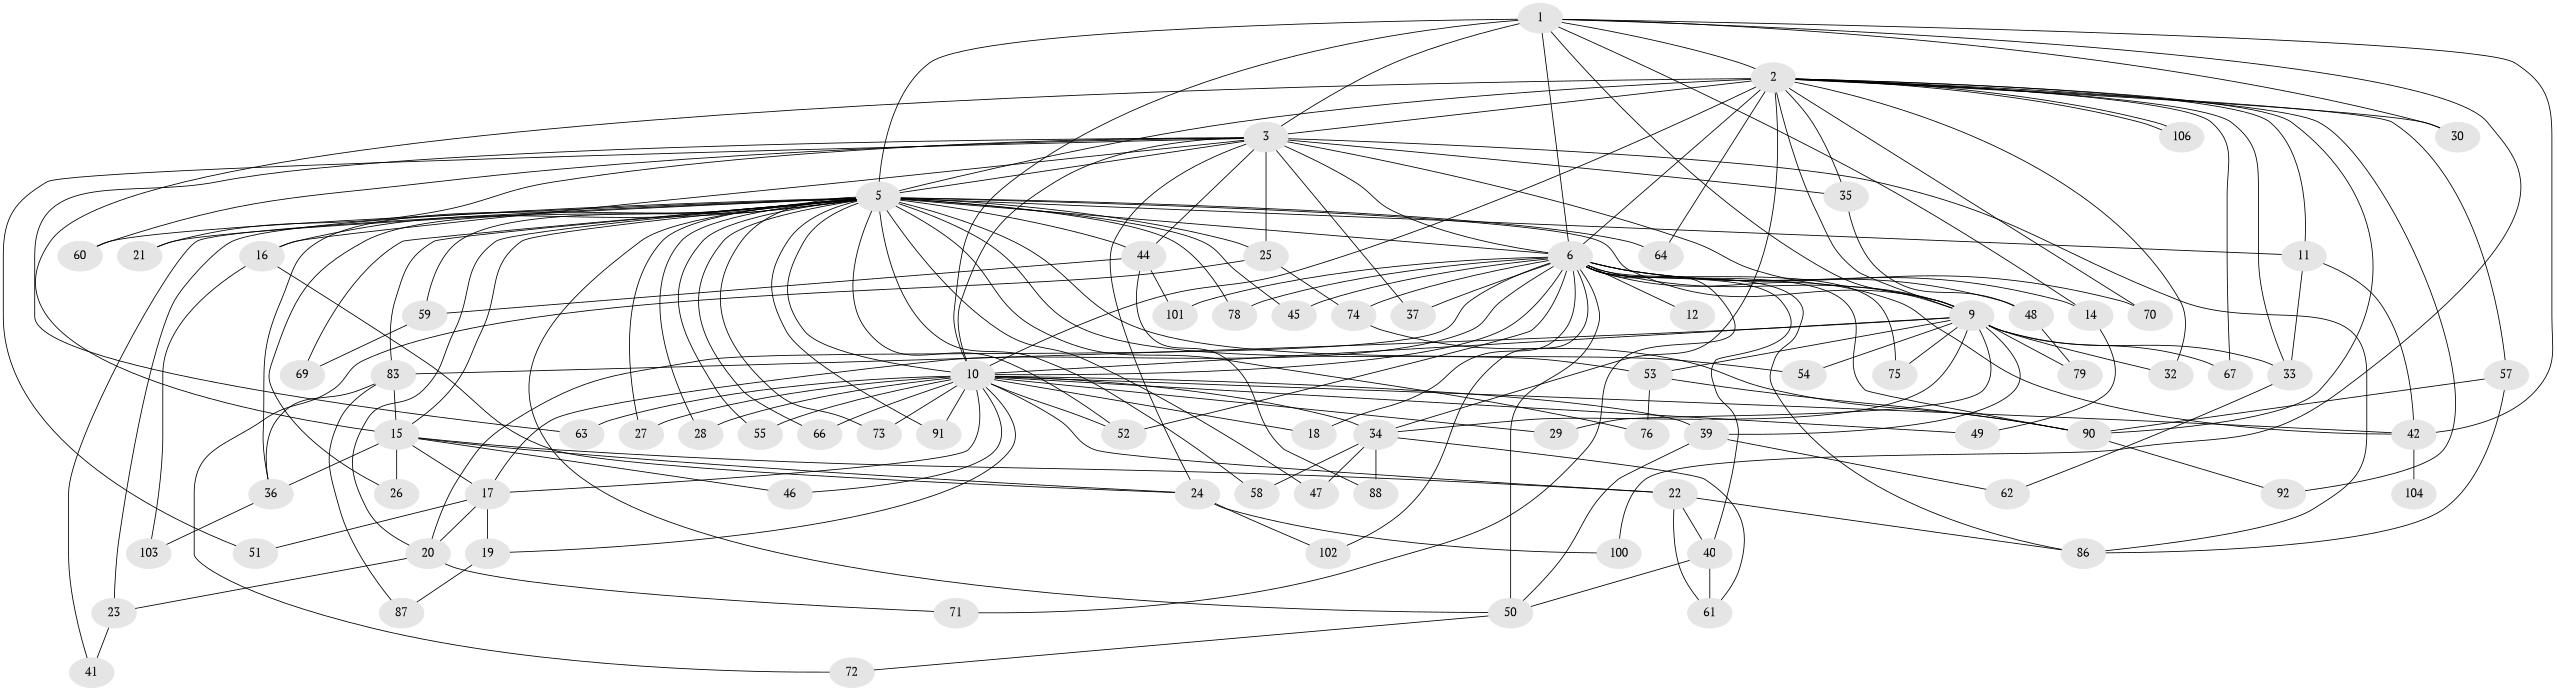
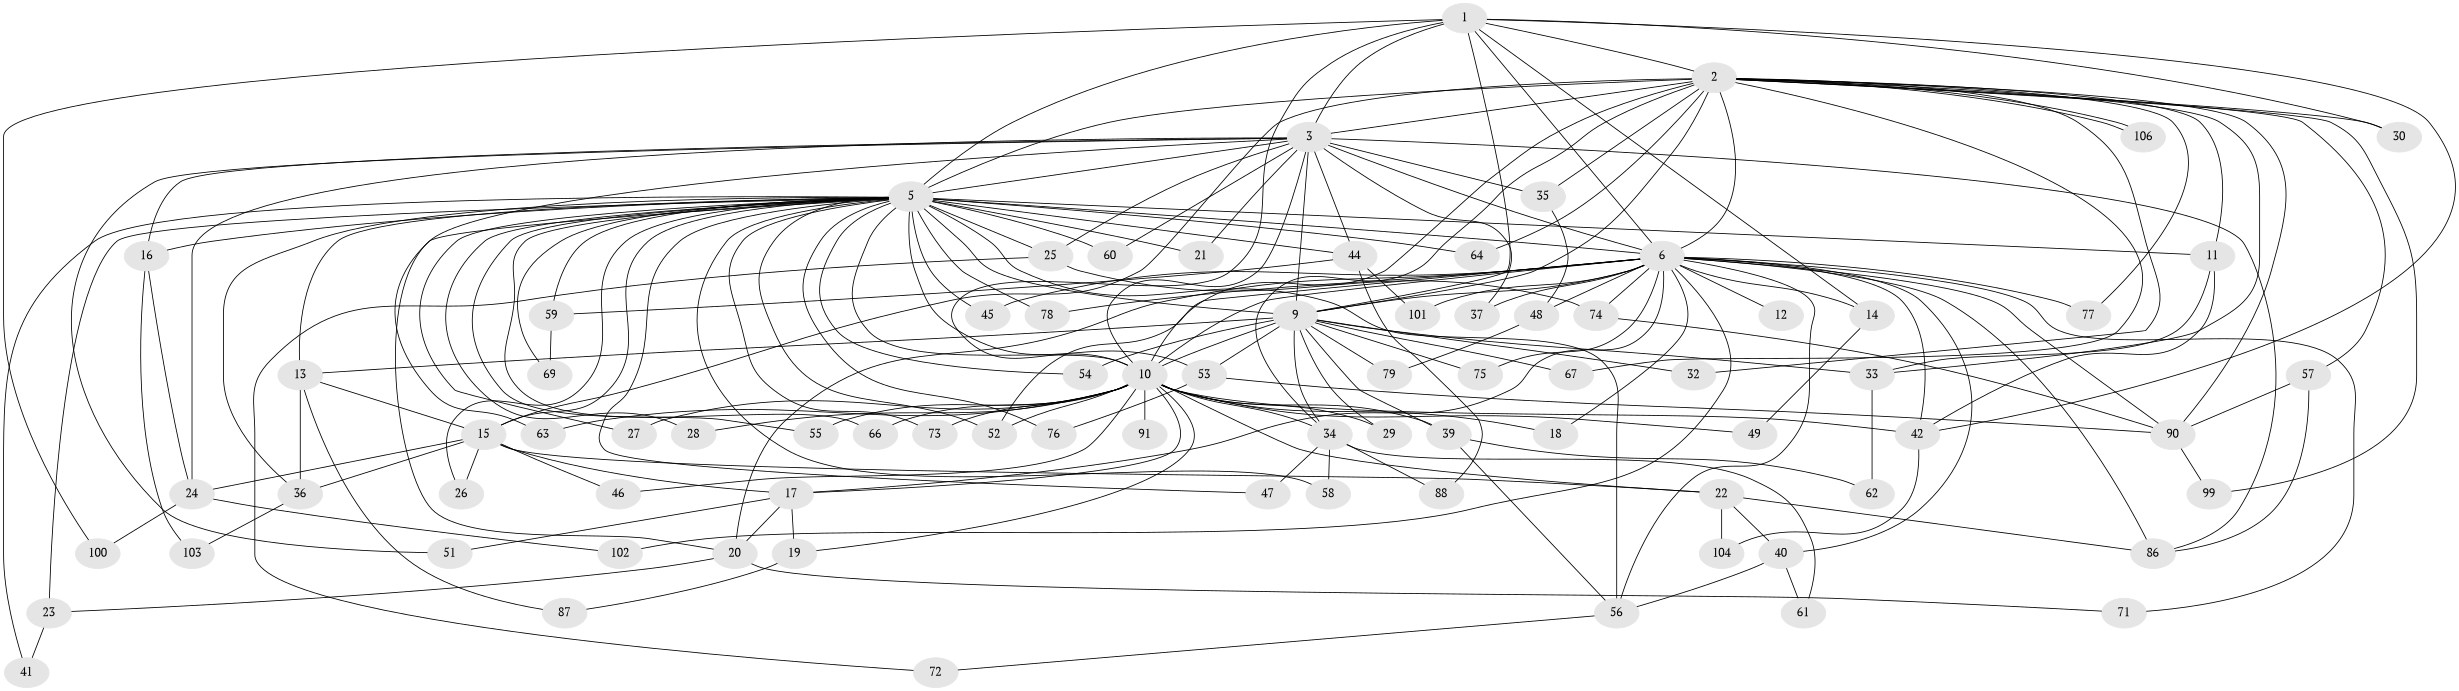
(2150, 316) -> (2089, 316)
(784, 326) -> none
(393, 375) -> (300, 375)
(2283, 494) -> (2209, 494)
(1677, 557) -> (1722, 524)
(1511, 613) -> (1617, 613)
